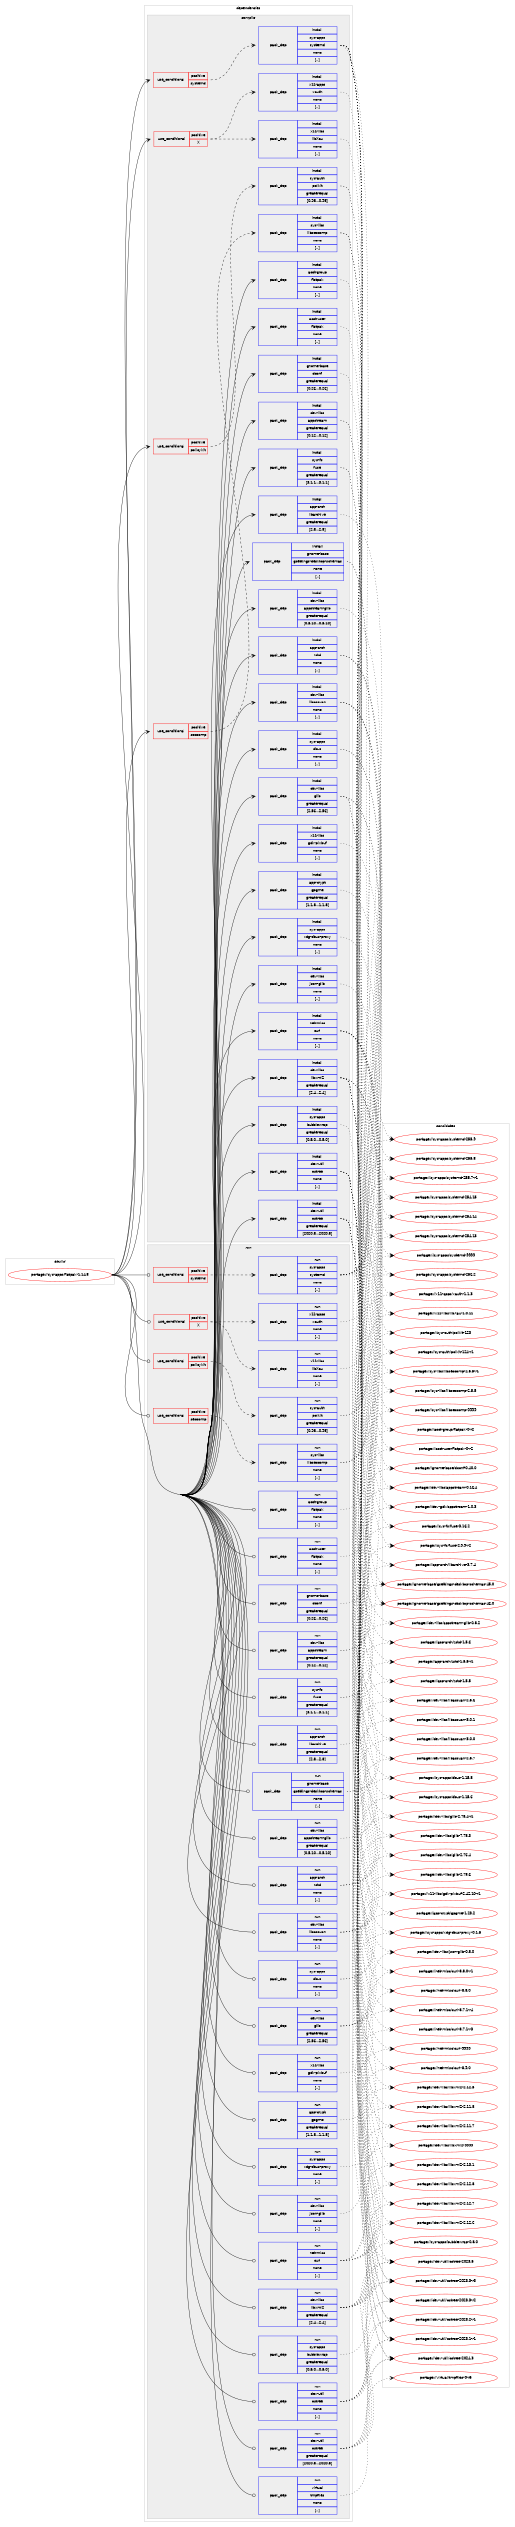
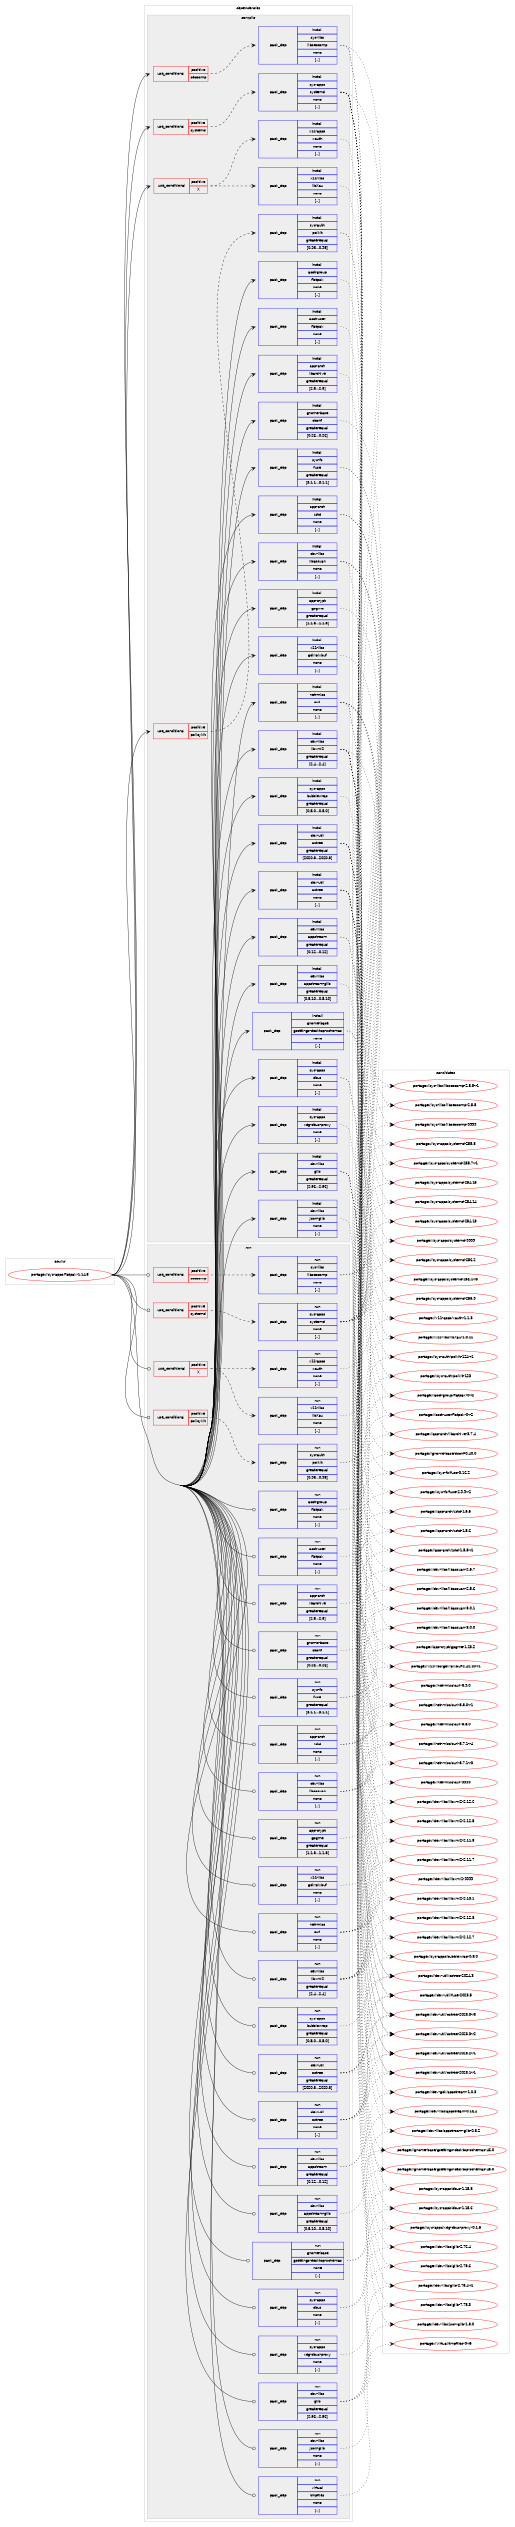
none -> (446, 1280)
(446, 1952) -> (446, 2325)
(446, 2262) -> (446, 1996)
